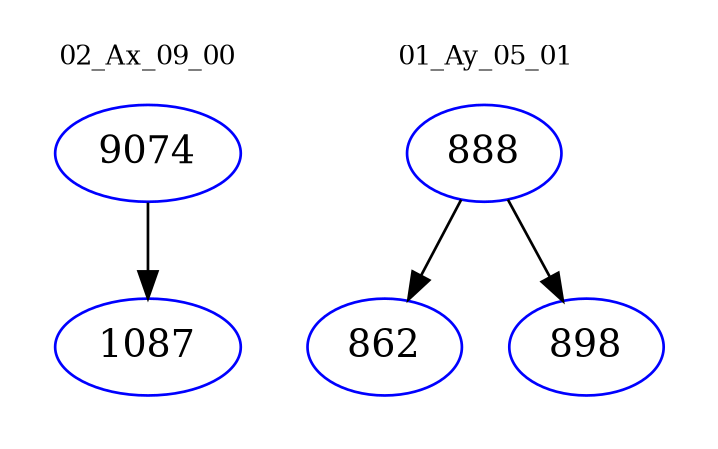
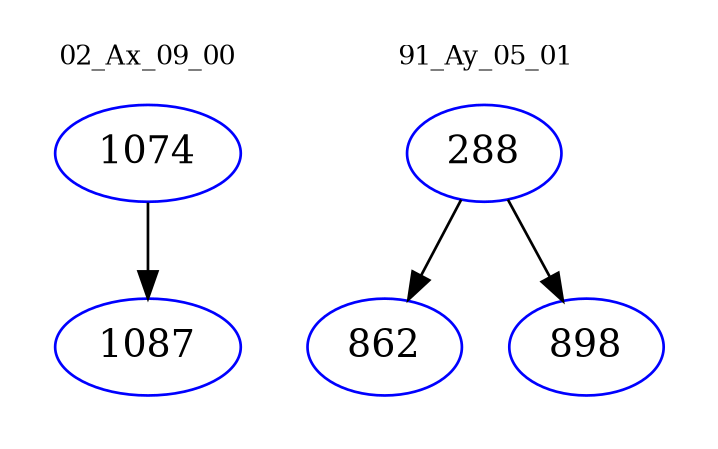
(486, 58) -> (486, 58)
(148, 153) -> (148, 153)
(484, 153) -> (484, 153)
